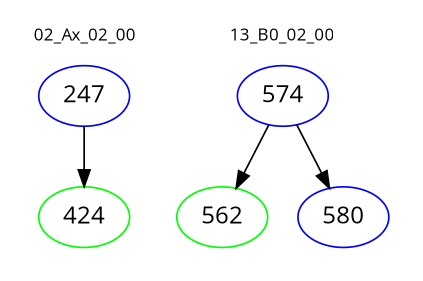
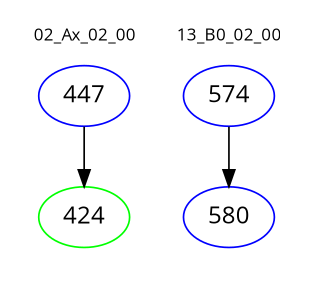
(84, 96) -> (84, 96)
(222, 217) -> none
